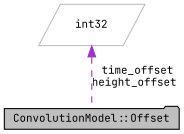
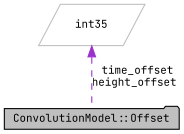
(92, 25) -> (92, 25)
